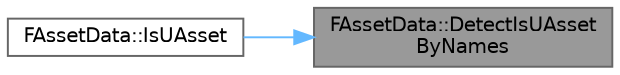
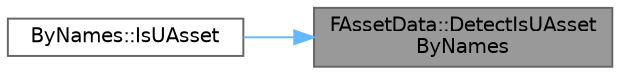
(126, 37) -> (126, 37)
